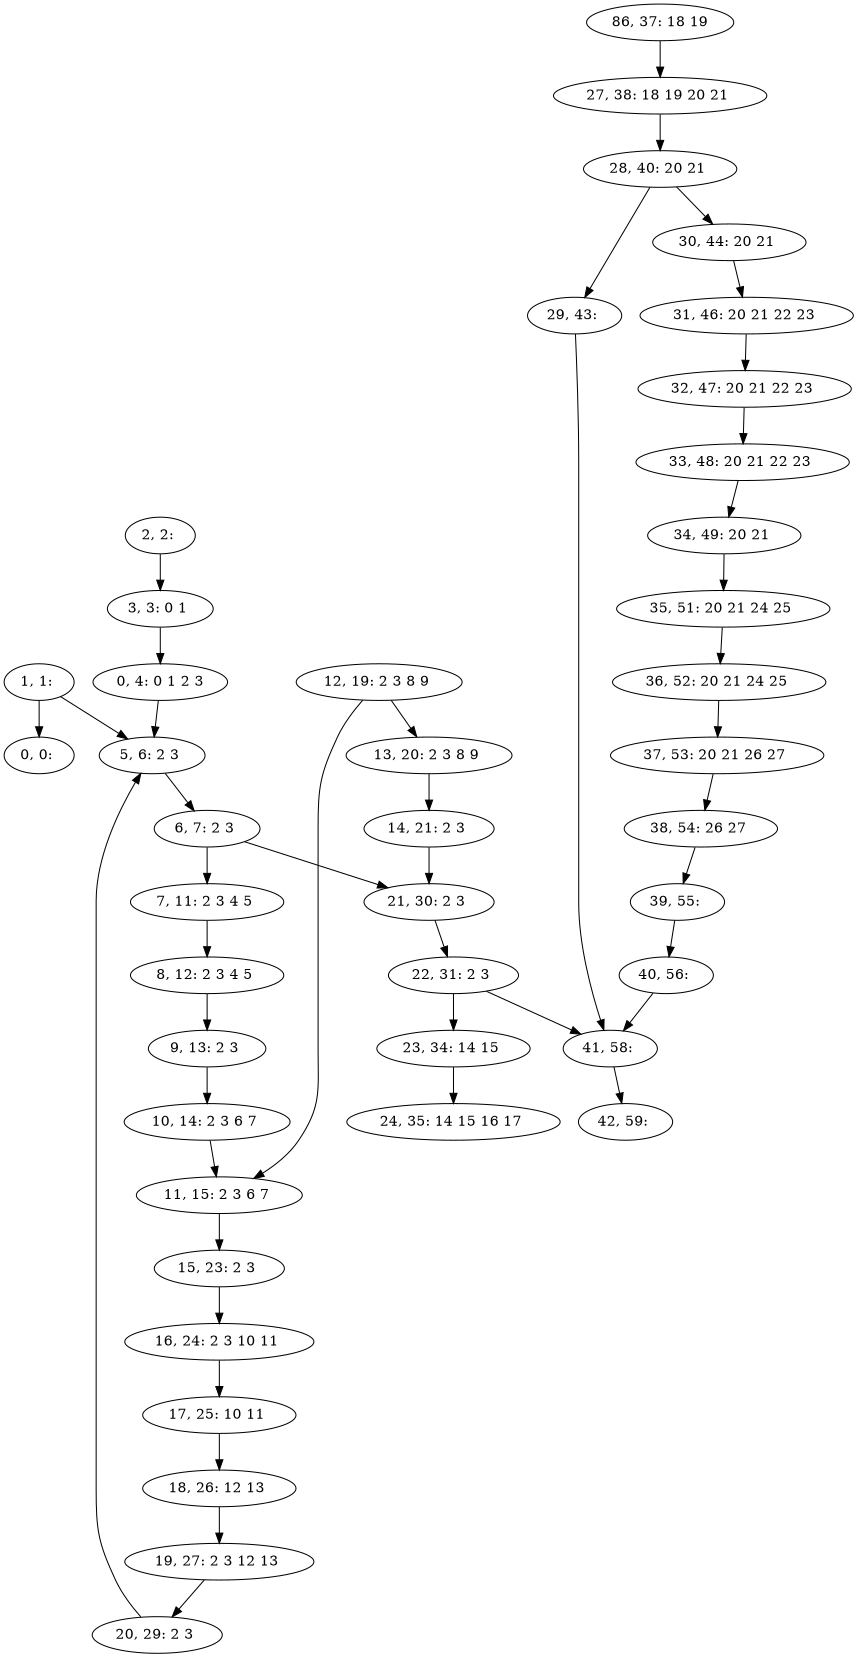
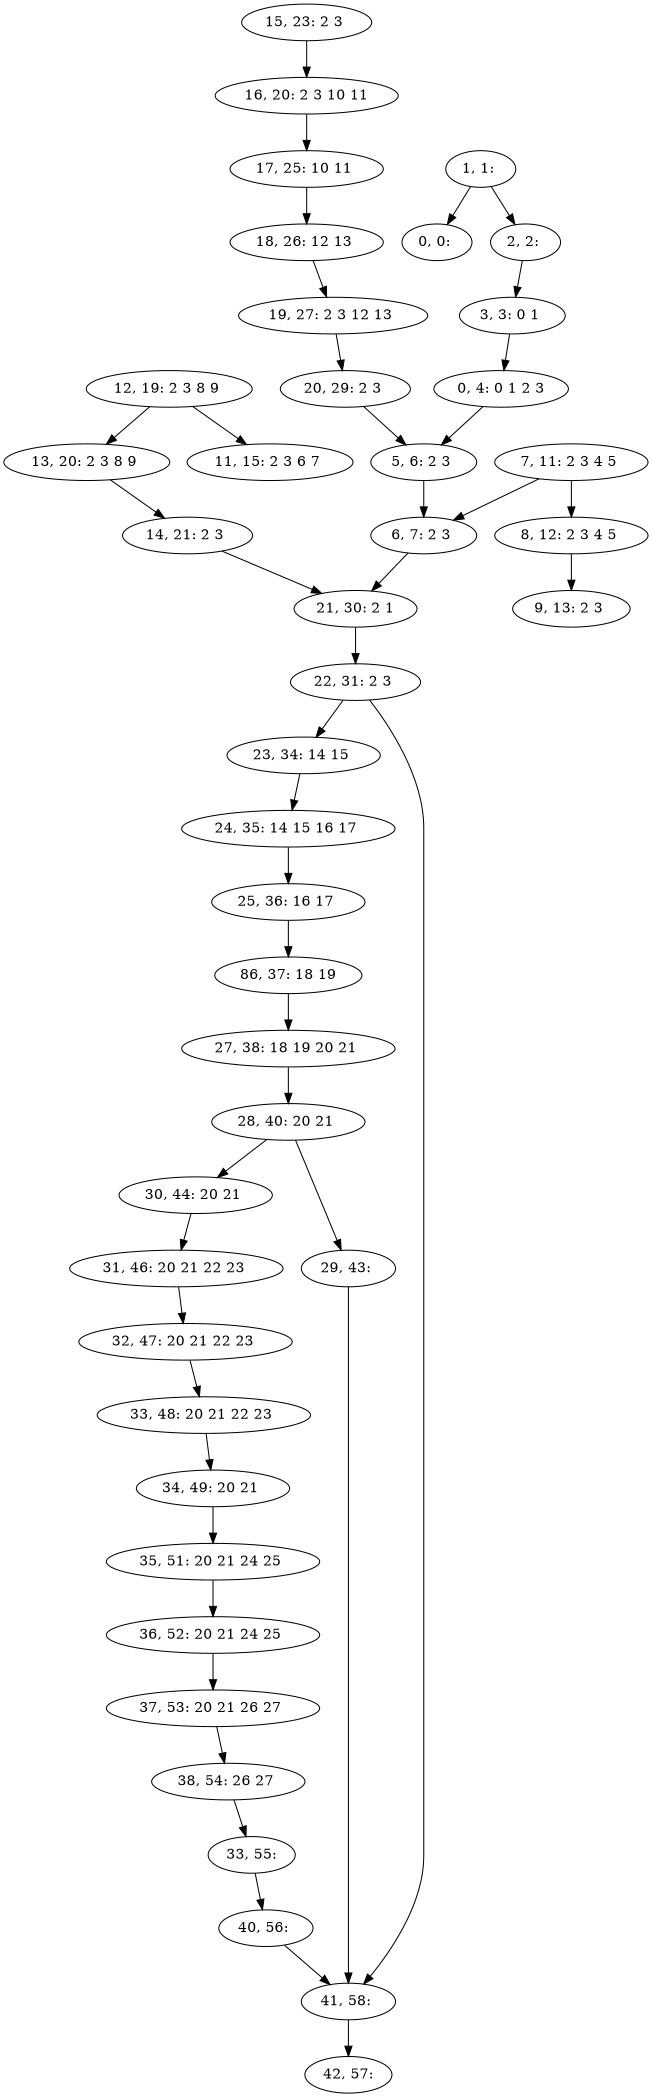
(90, 715) -> (500, 201)
(207, 860) -> (501, 497)
none -> (288, 902)
(429, 902) -> (356, 609)
(677, 902) -> (252, 1855)
(207, 1122) -> none
(626, 1122) -> (348, 2075)
(219, 1227) -> none
(219, 1342) -> (307, 96)
